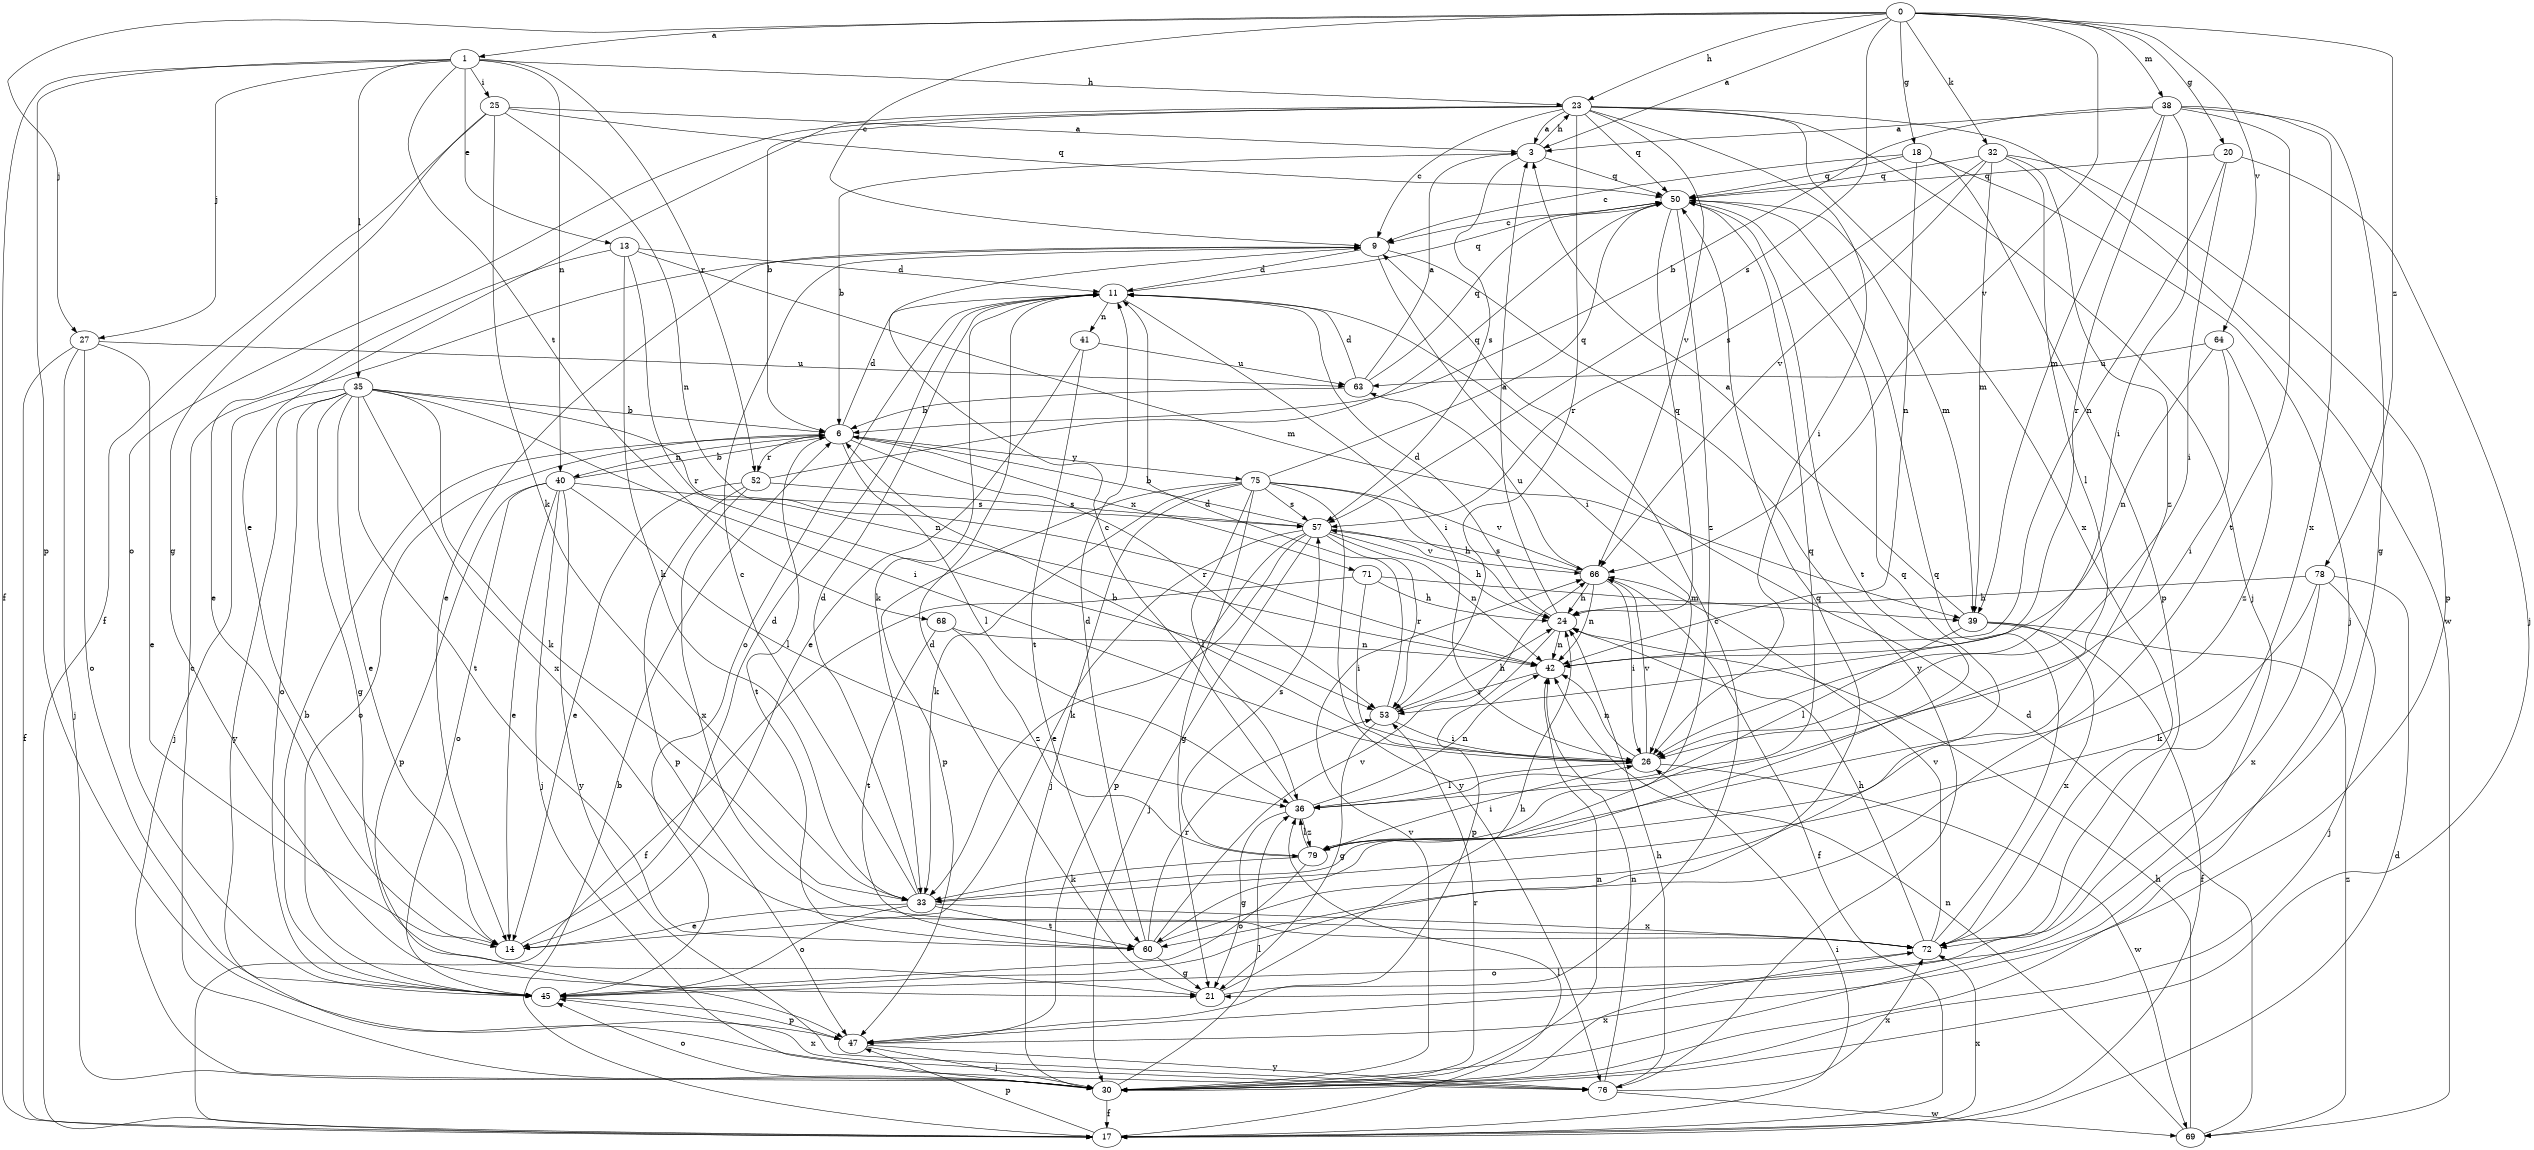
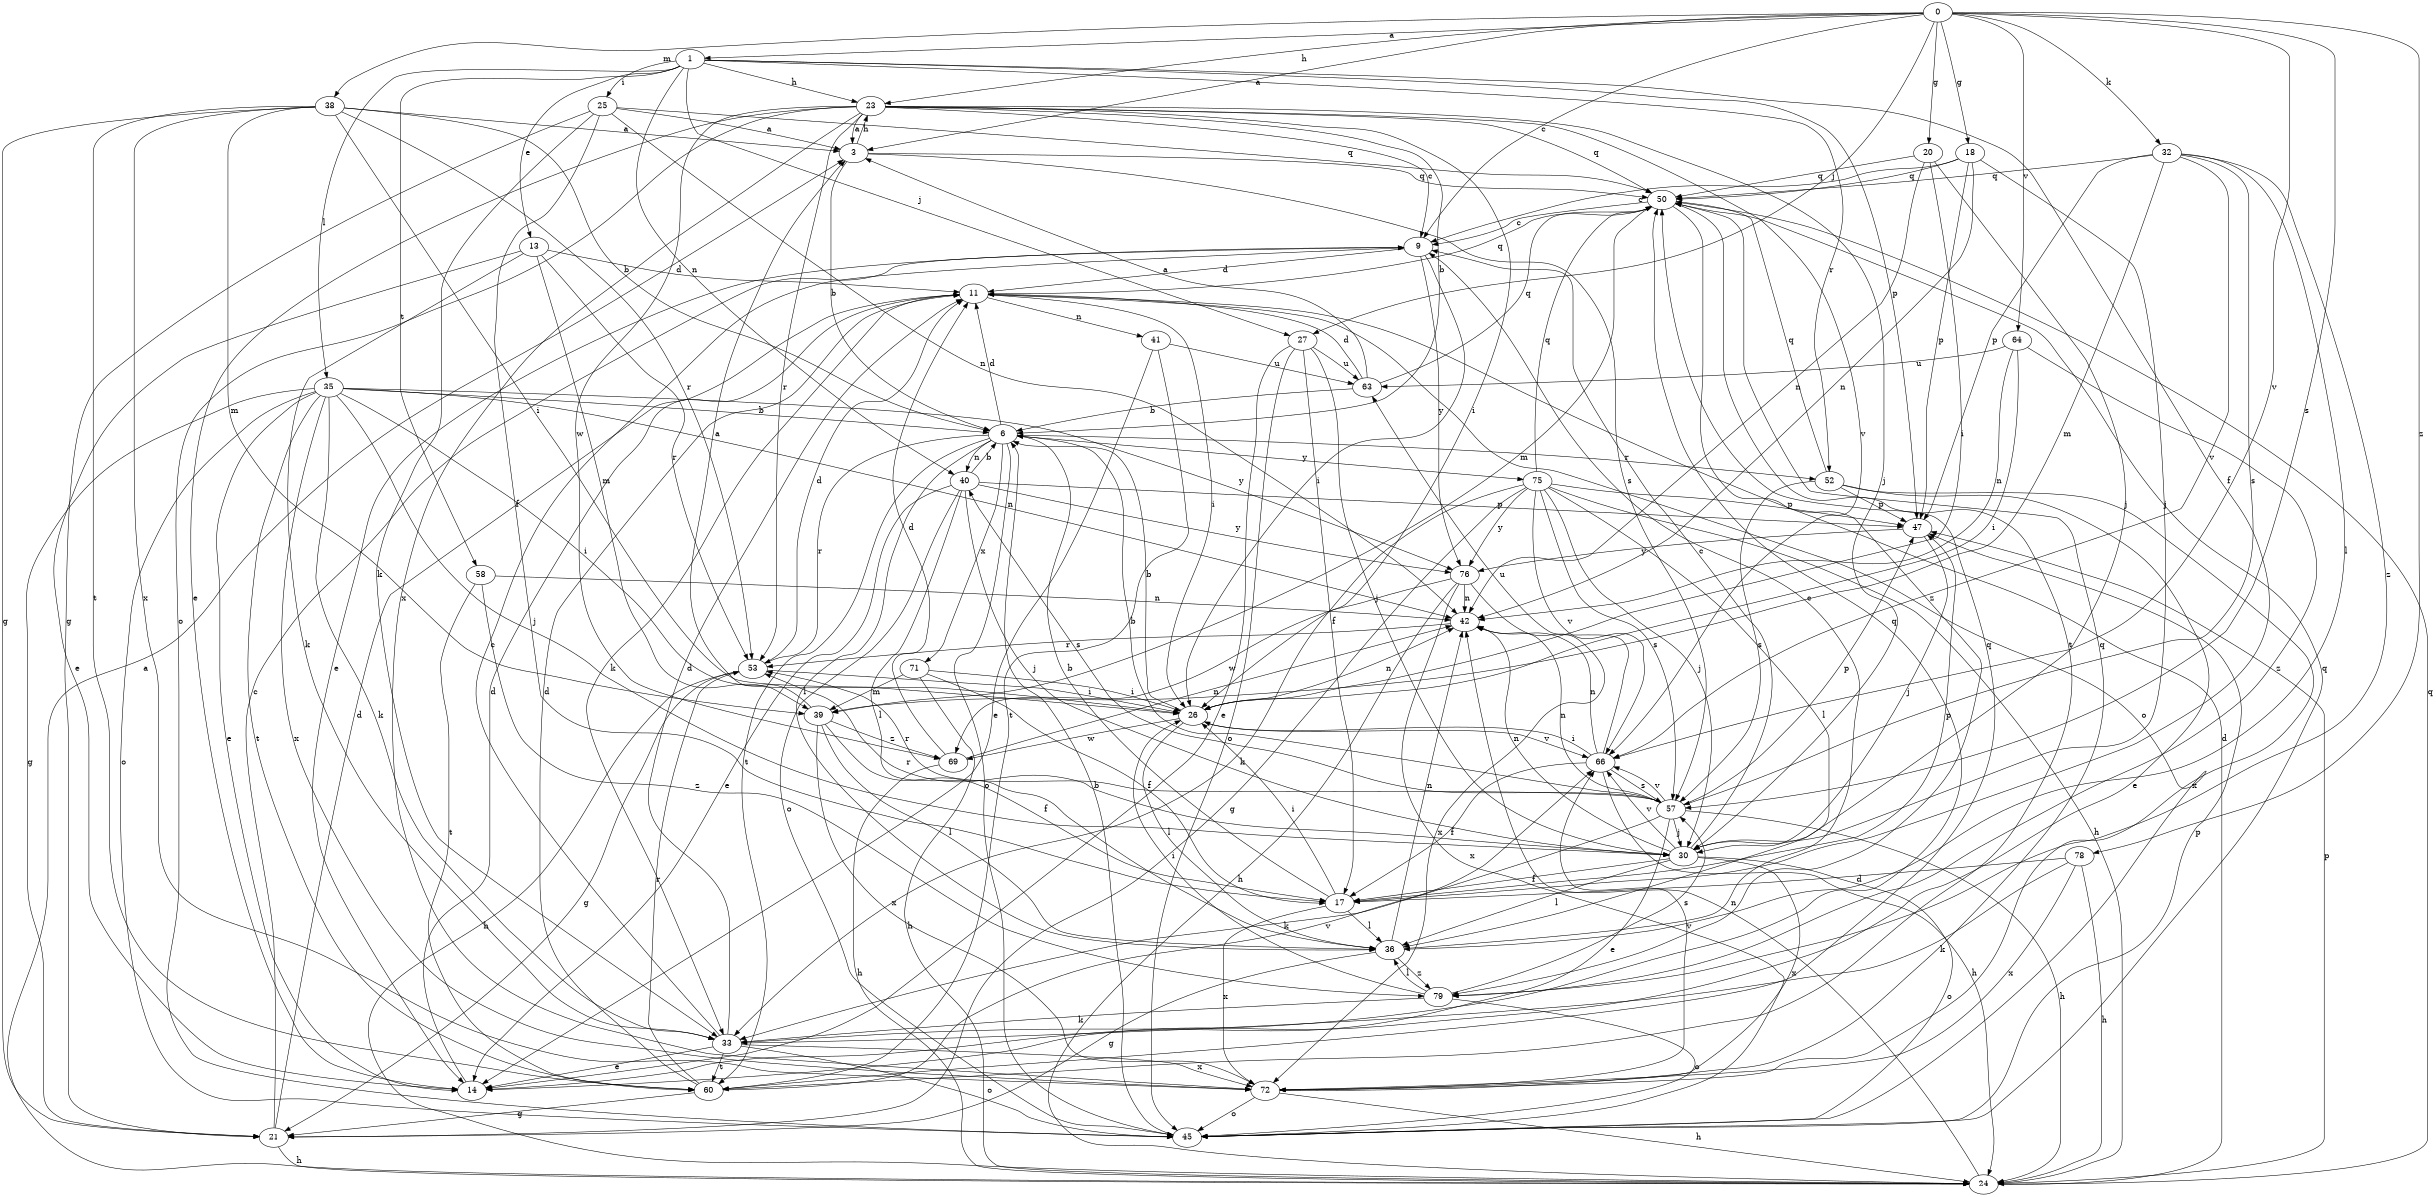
(936, 507) -> (1261, 749)
(941, 622) -> (481, 575)
(1926, 1008) -> none
